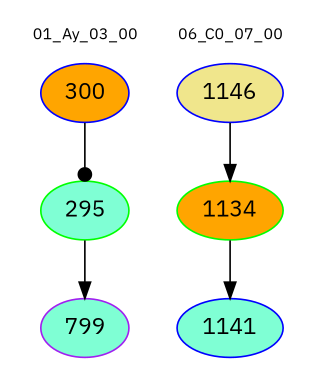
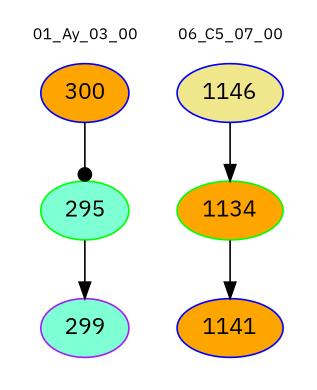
(231, 35) -> (231, 35)
(85, 328) -> (85, 328)
(230, 328) -> (230, 328)
